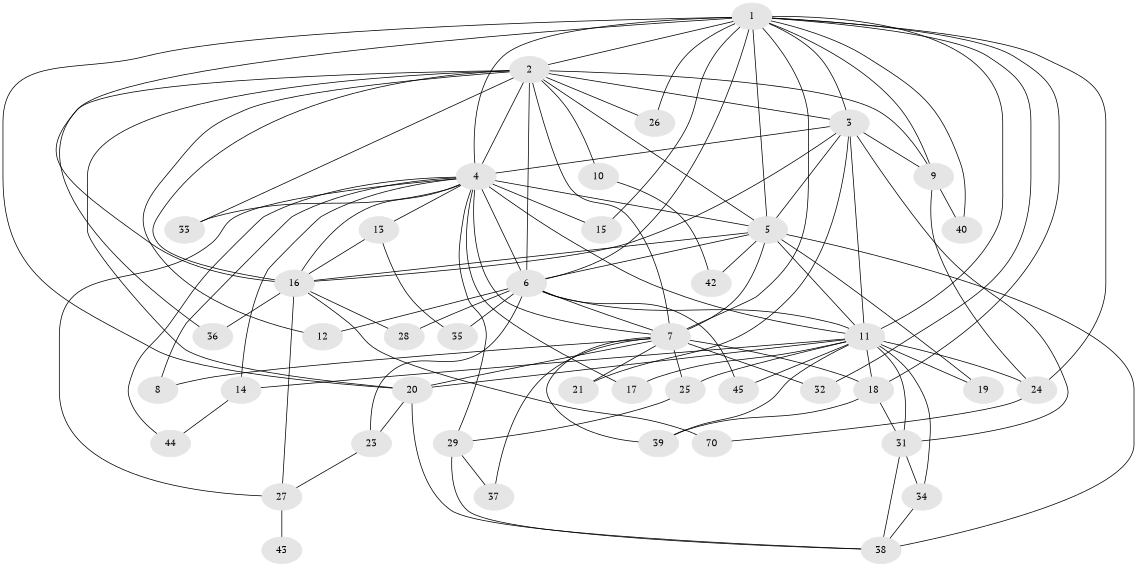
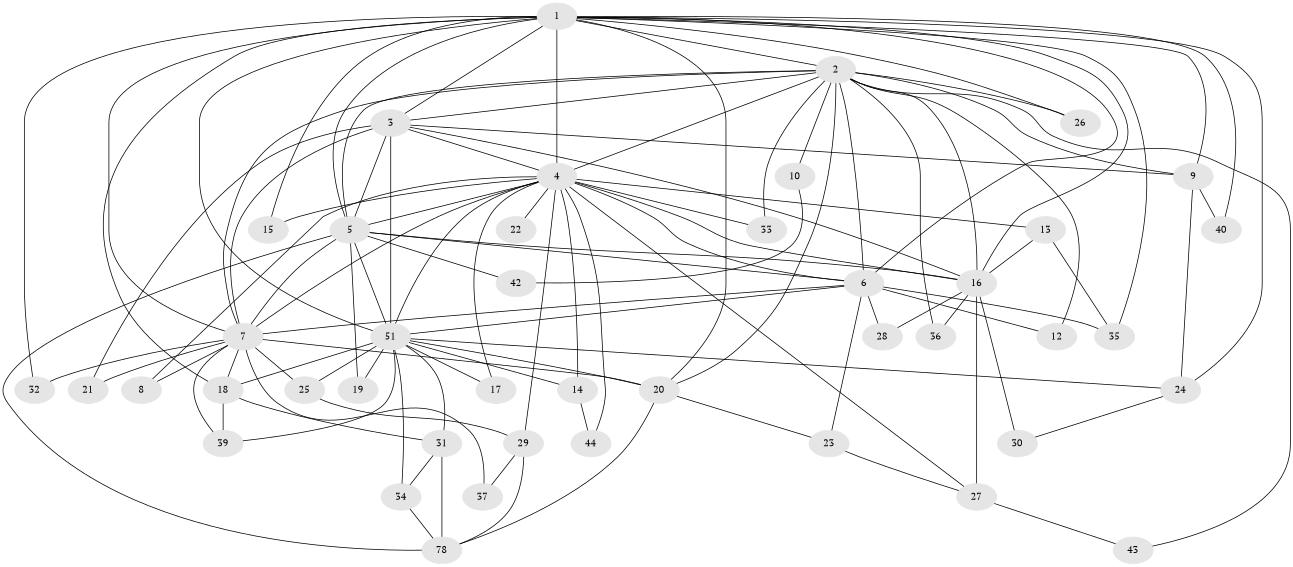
none -> (1019, 44)
none -> (1271, 189)
none -> (516, 230)
(1024, 318) -> (257, 196)
(865, 337) -> (391, 337)
(739, 390) -> none
(712, 444) -> (1017, 444)
(881, 550) -> (442, 550)
